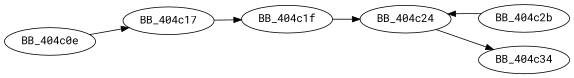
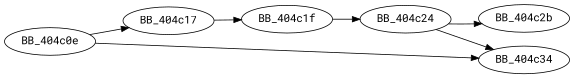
(468, 14) -> (461, 24)
none -> (283, 51)
